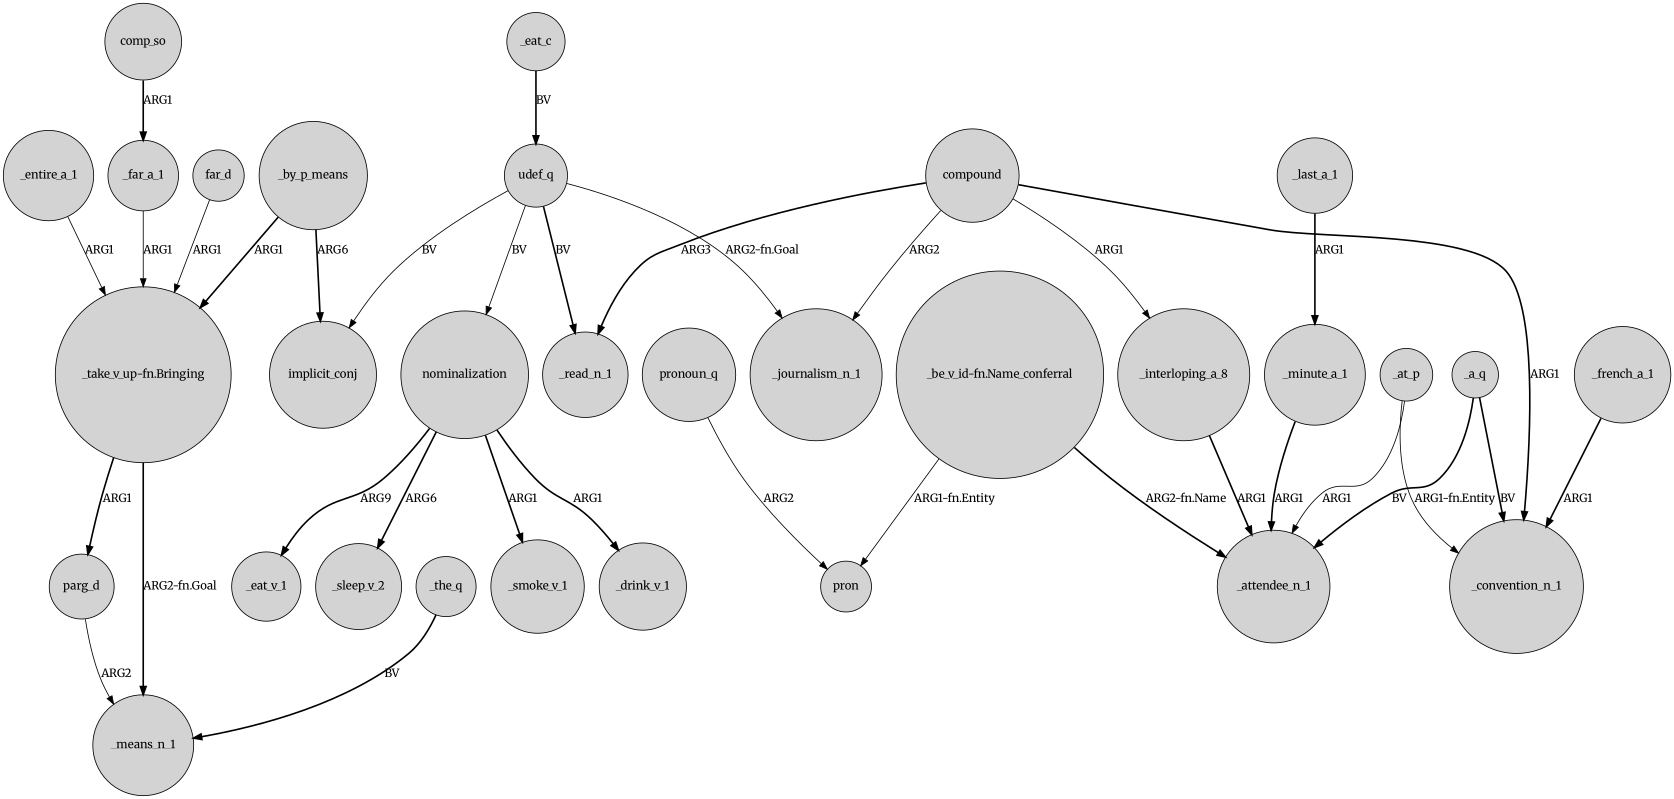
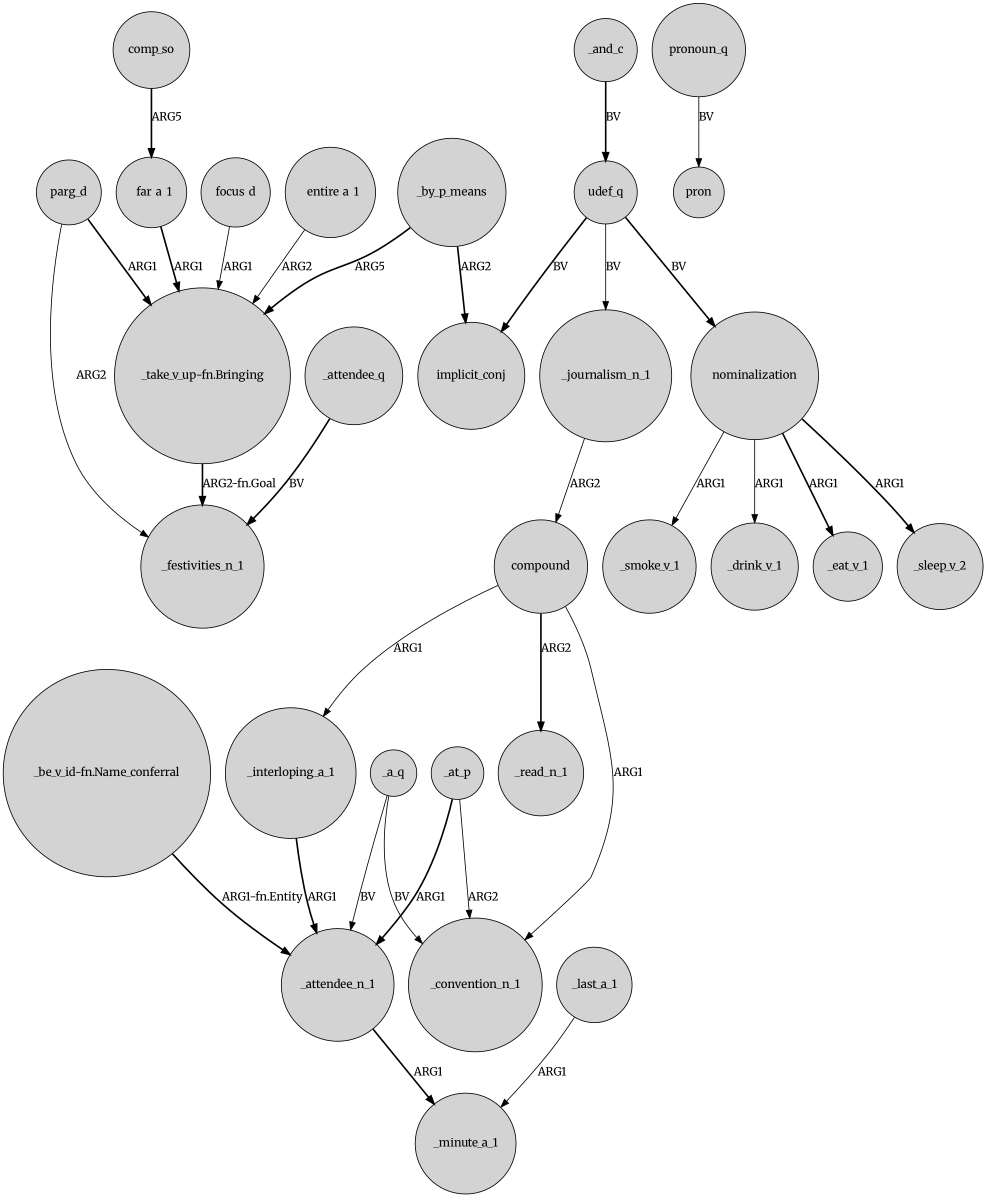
(536, 42) -> (606, 50)
(158, 101) -> (167, 118)
(219, 176) -> (236, 192)
(1386, 238) -> (613, 781)
(143, 245) -> (169, 255)
(422, 246) -> (546, 271)
(100, 250) -> (297, 267)
(269, 250) -> (370, 267)
(333, 250) -> (476, 267)
(696, 250) -> (556, 649)
(762, 250) -> (613, 267)
(507, 256) -> (667, 269)
(898, 260) -> (572, 476)
(1315, 265) -> (542, 1061)
(558, 266) -> none
(1184, 375) -> (291, 773)
(1623, 375) -> none
(1491, 455) -> (386, 870)
(1279, 471) -> (401, 1063)
(1368, 482) -> (427, 873)
(503, 485) -> (700, 475)
(1418, 488) -> (369, 859)
(551, 492) -> (755, 477)
(376, 499) -> (823, 484)
(421, 499) -> (890, 484)
(779, 499) -> (707, 118)
(1186, 499) -> (262, 897)
(1455, 499) -> (483, 897)
(100, 502) -> (117, 259)
(902, 509) -> none
(446, 587) -> (354, 376)
(143, 745) -> (202, 567)
